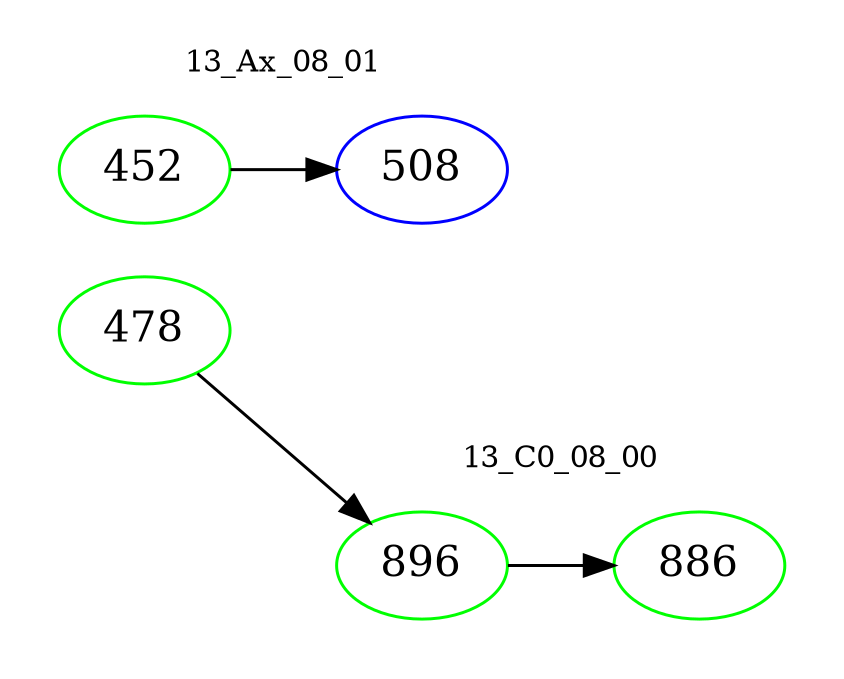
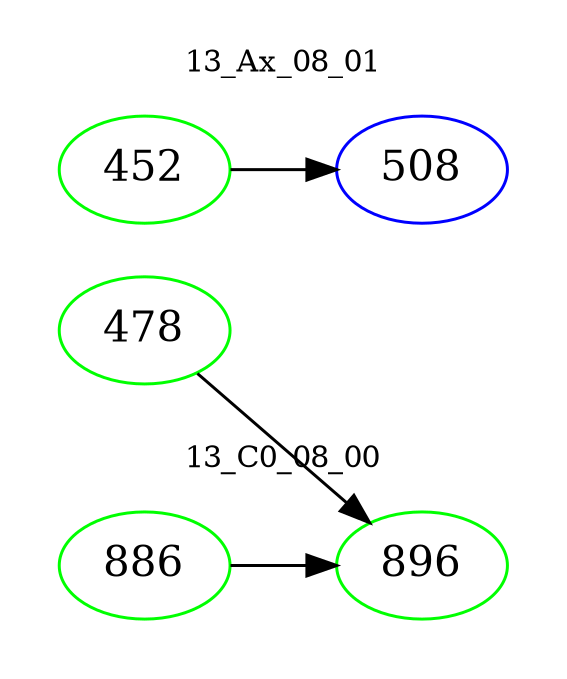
(546, 566) -> (268, 566)
